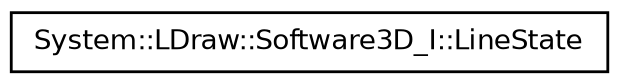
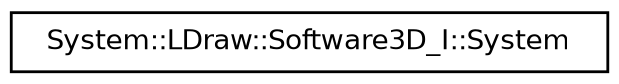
(310, 42) -> (310, 42)
